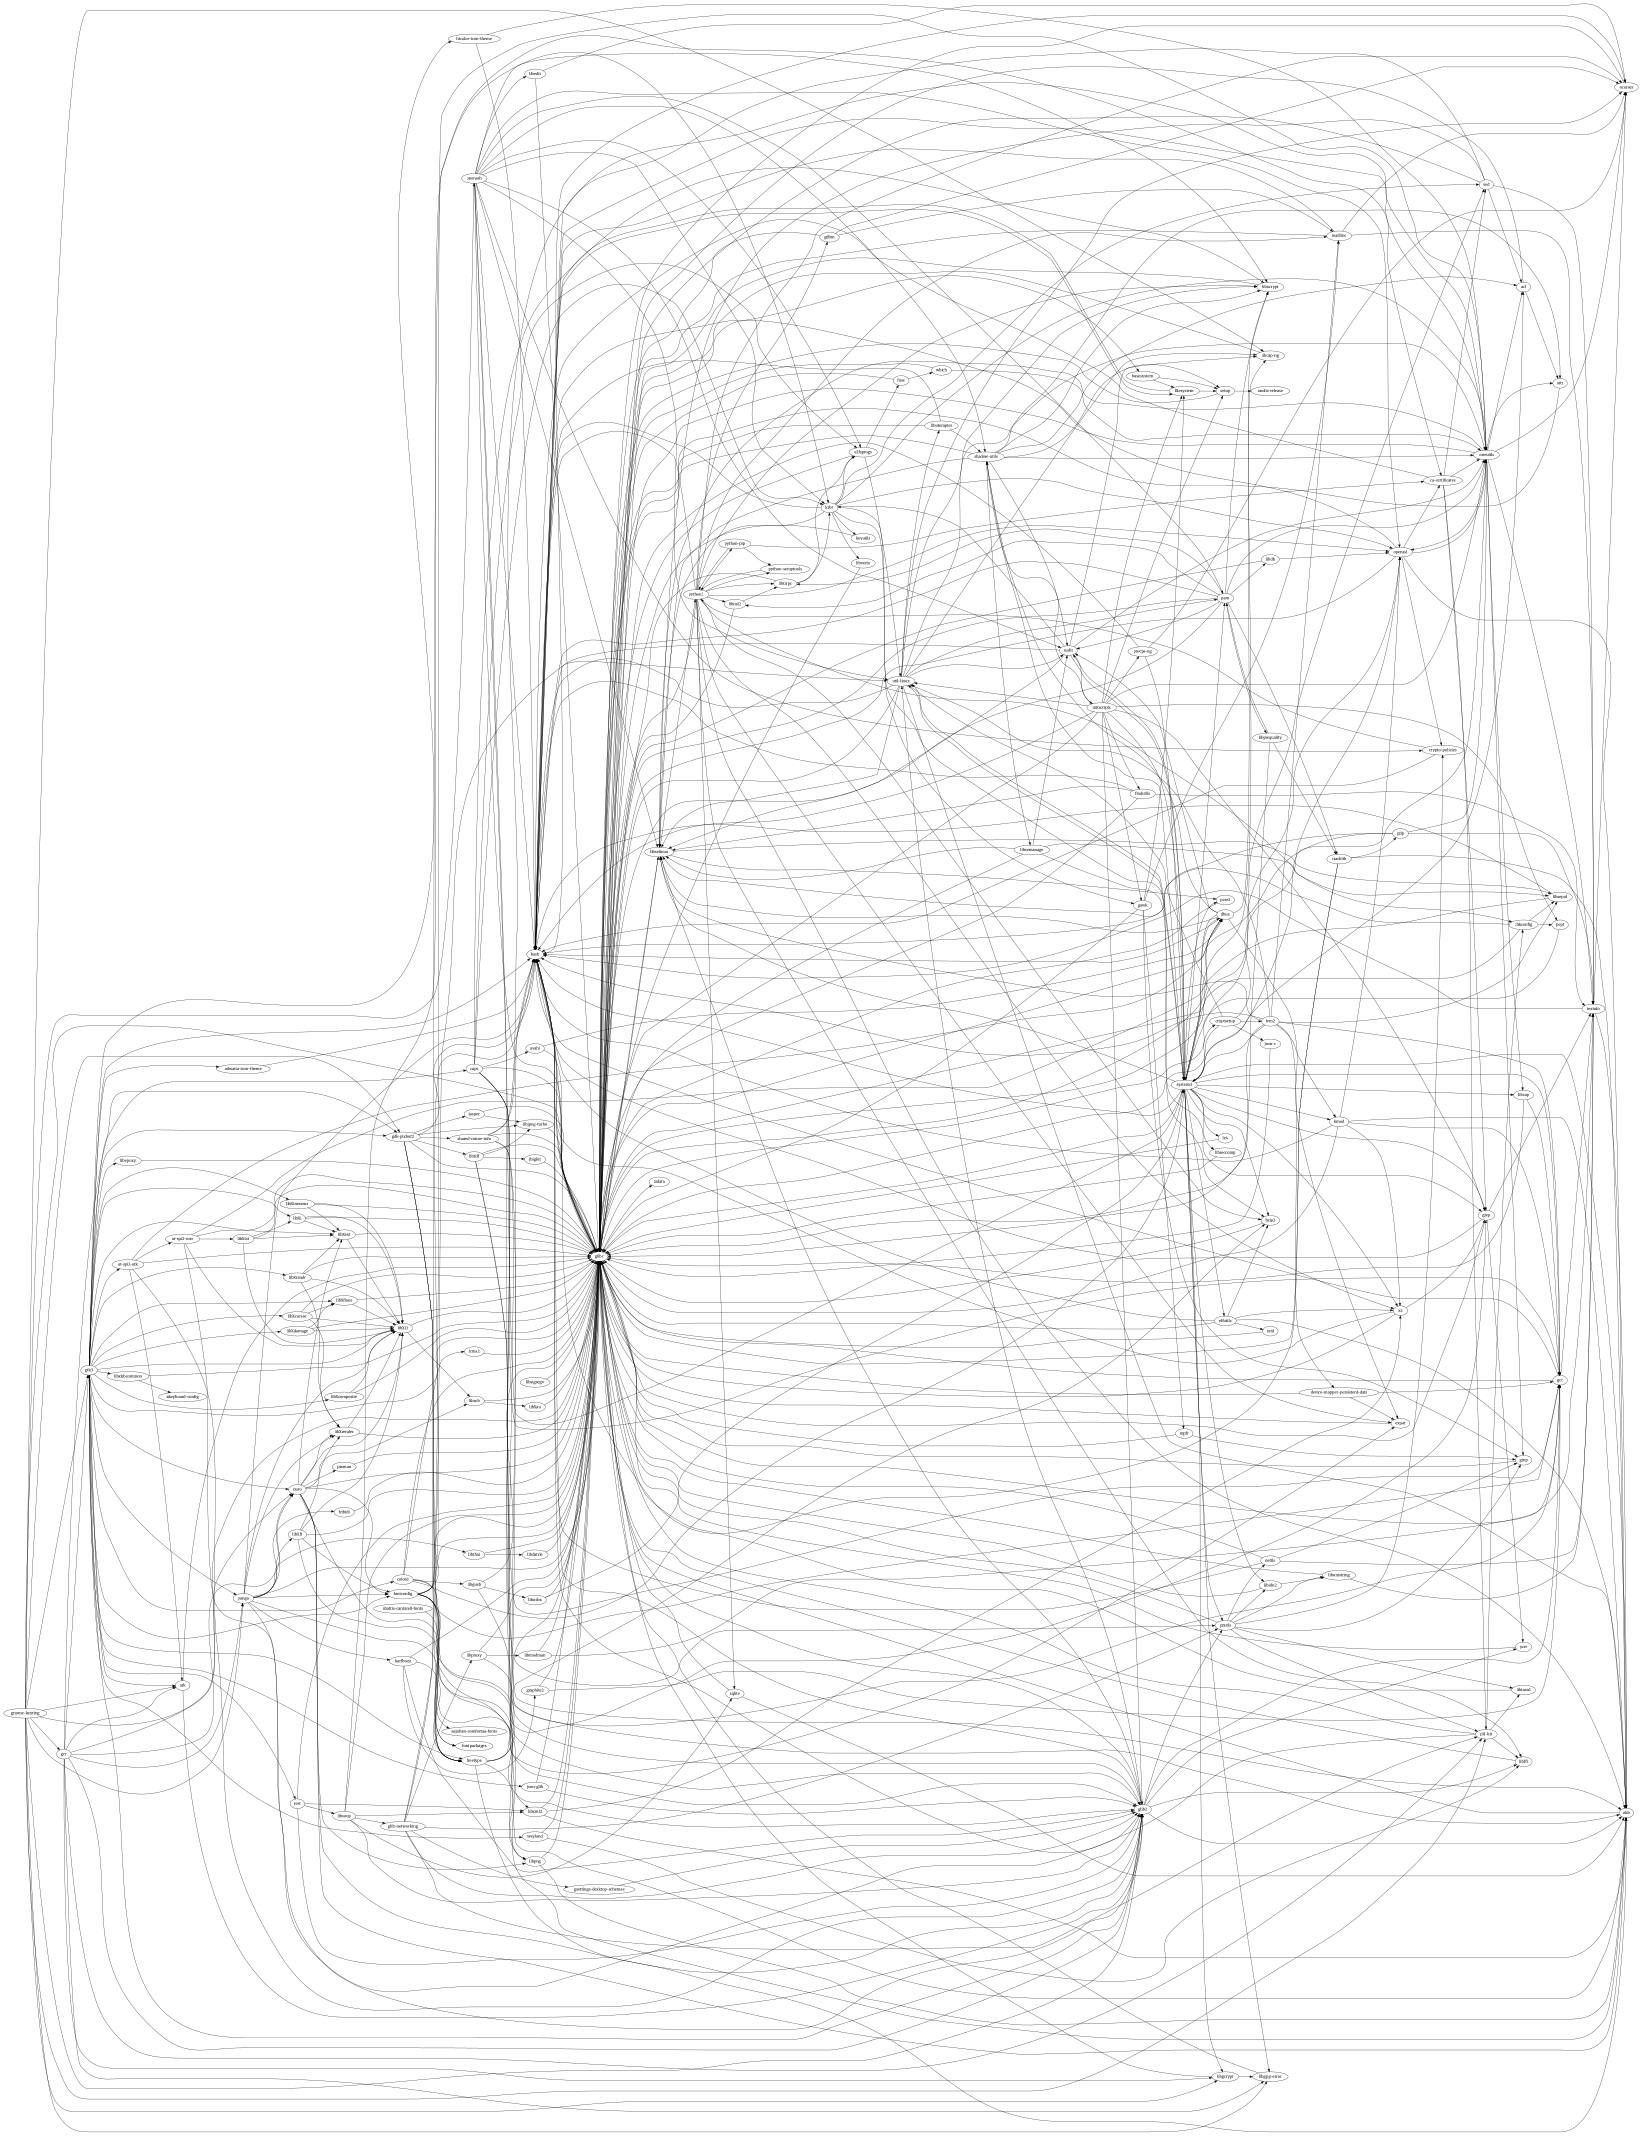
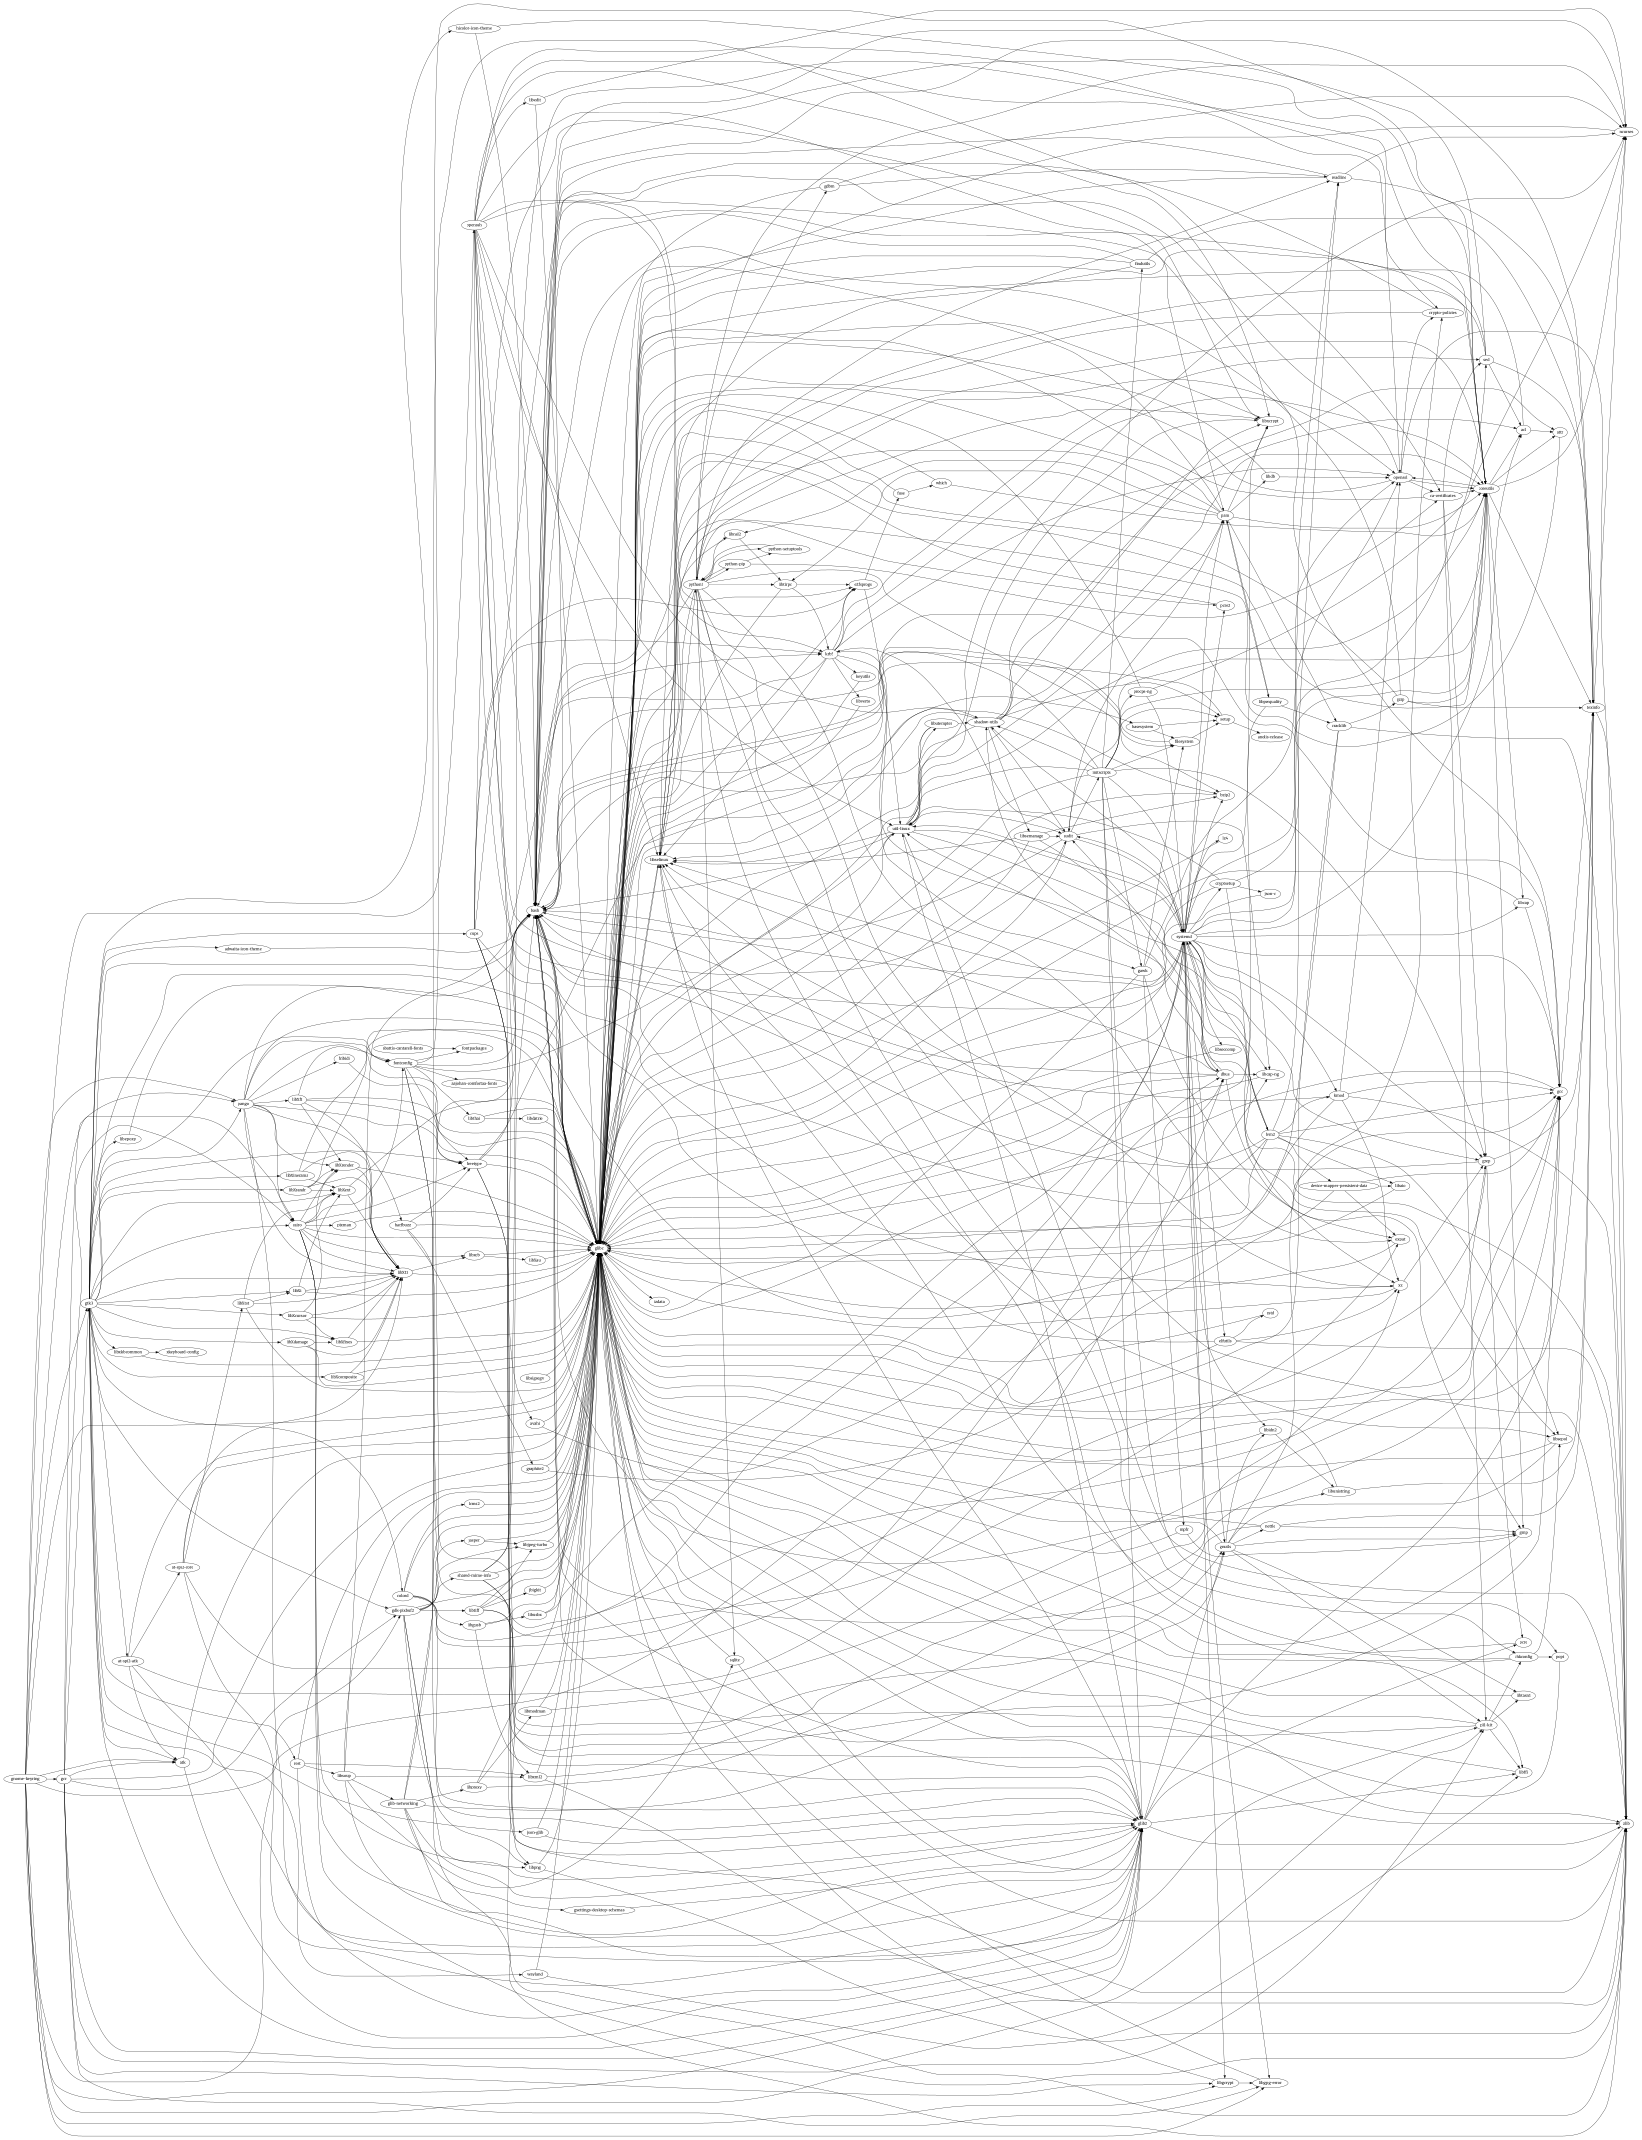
none -> (1400, 1186)
(1247, 1272) -> none
